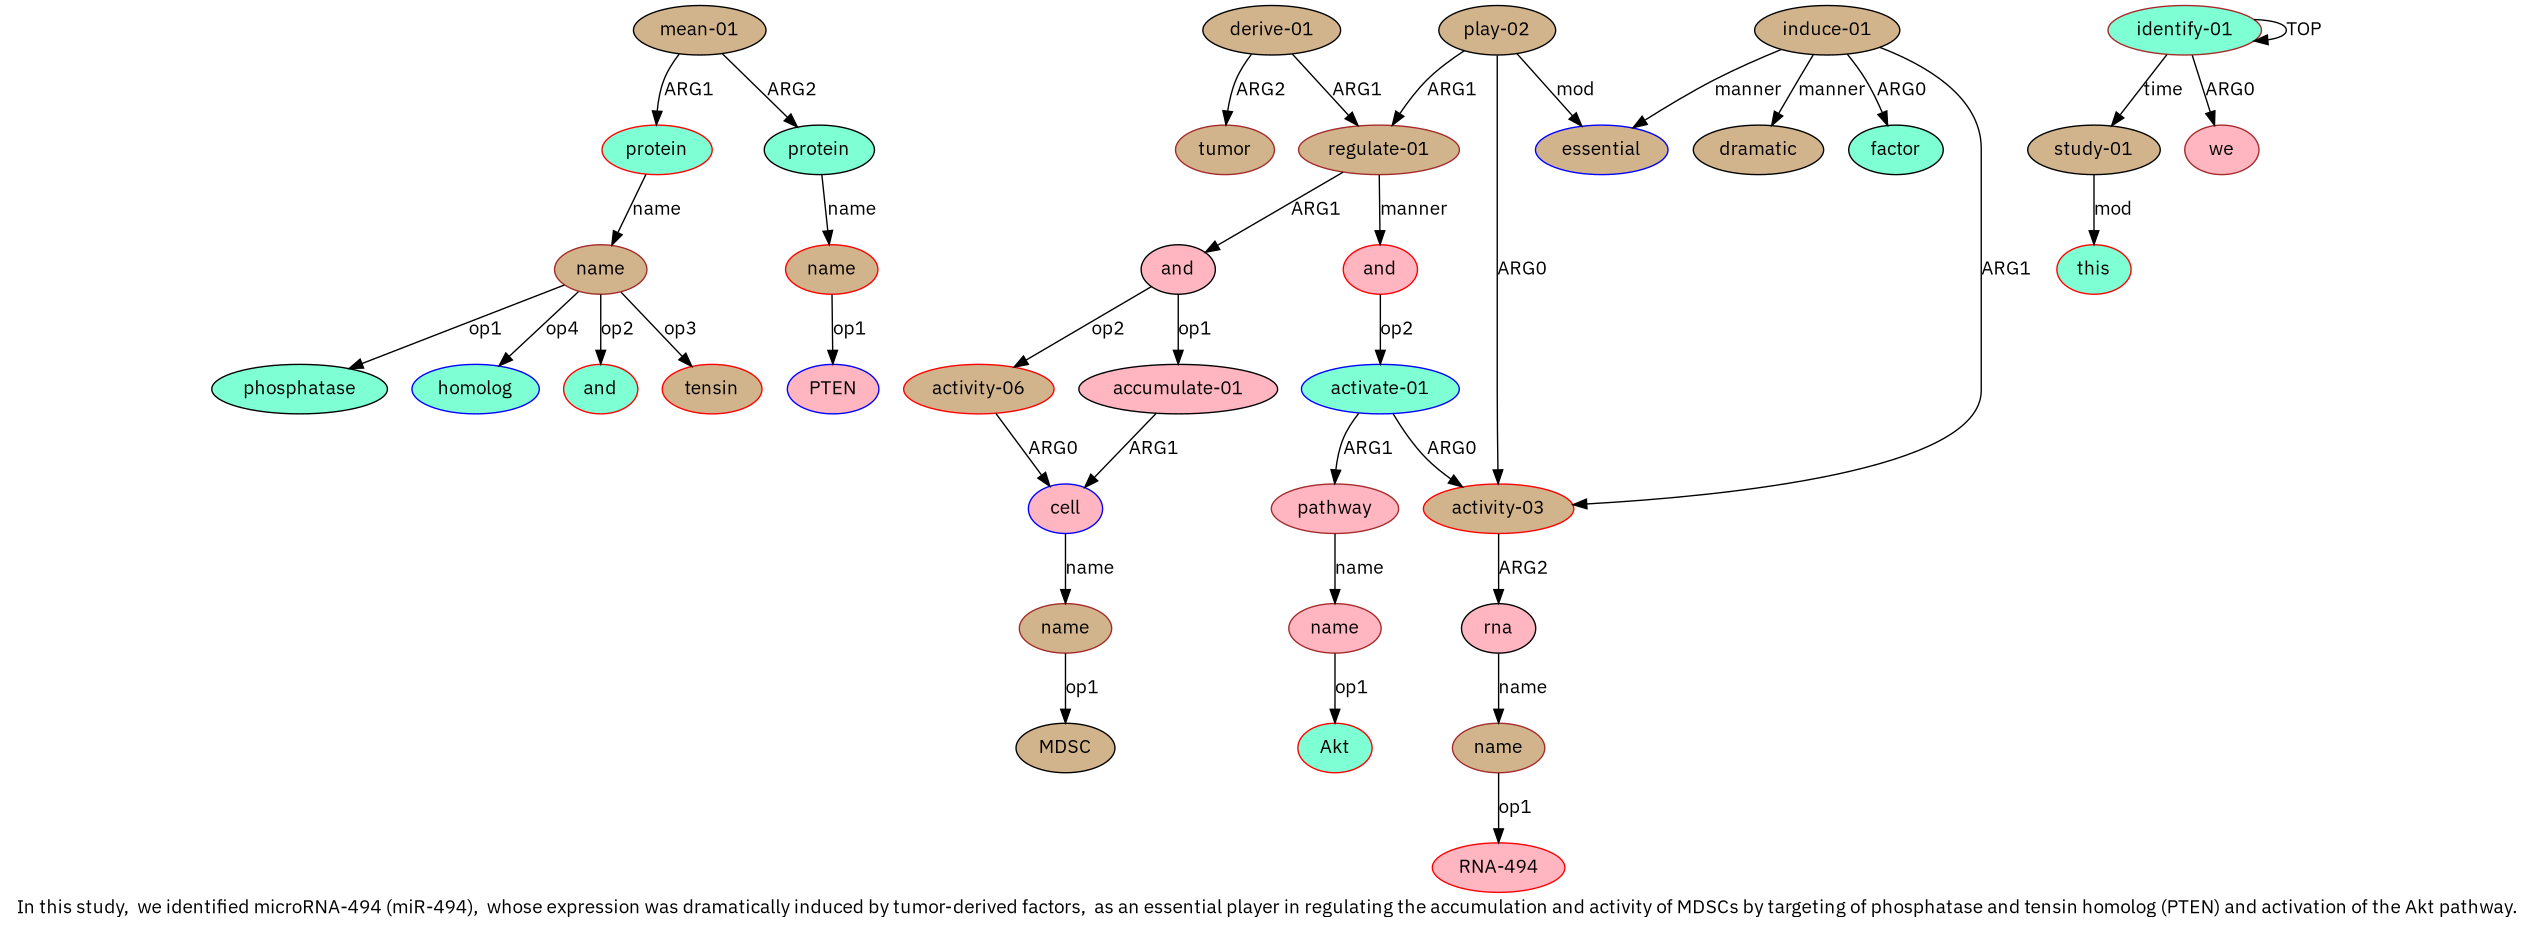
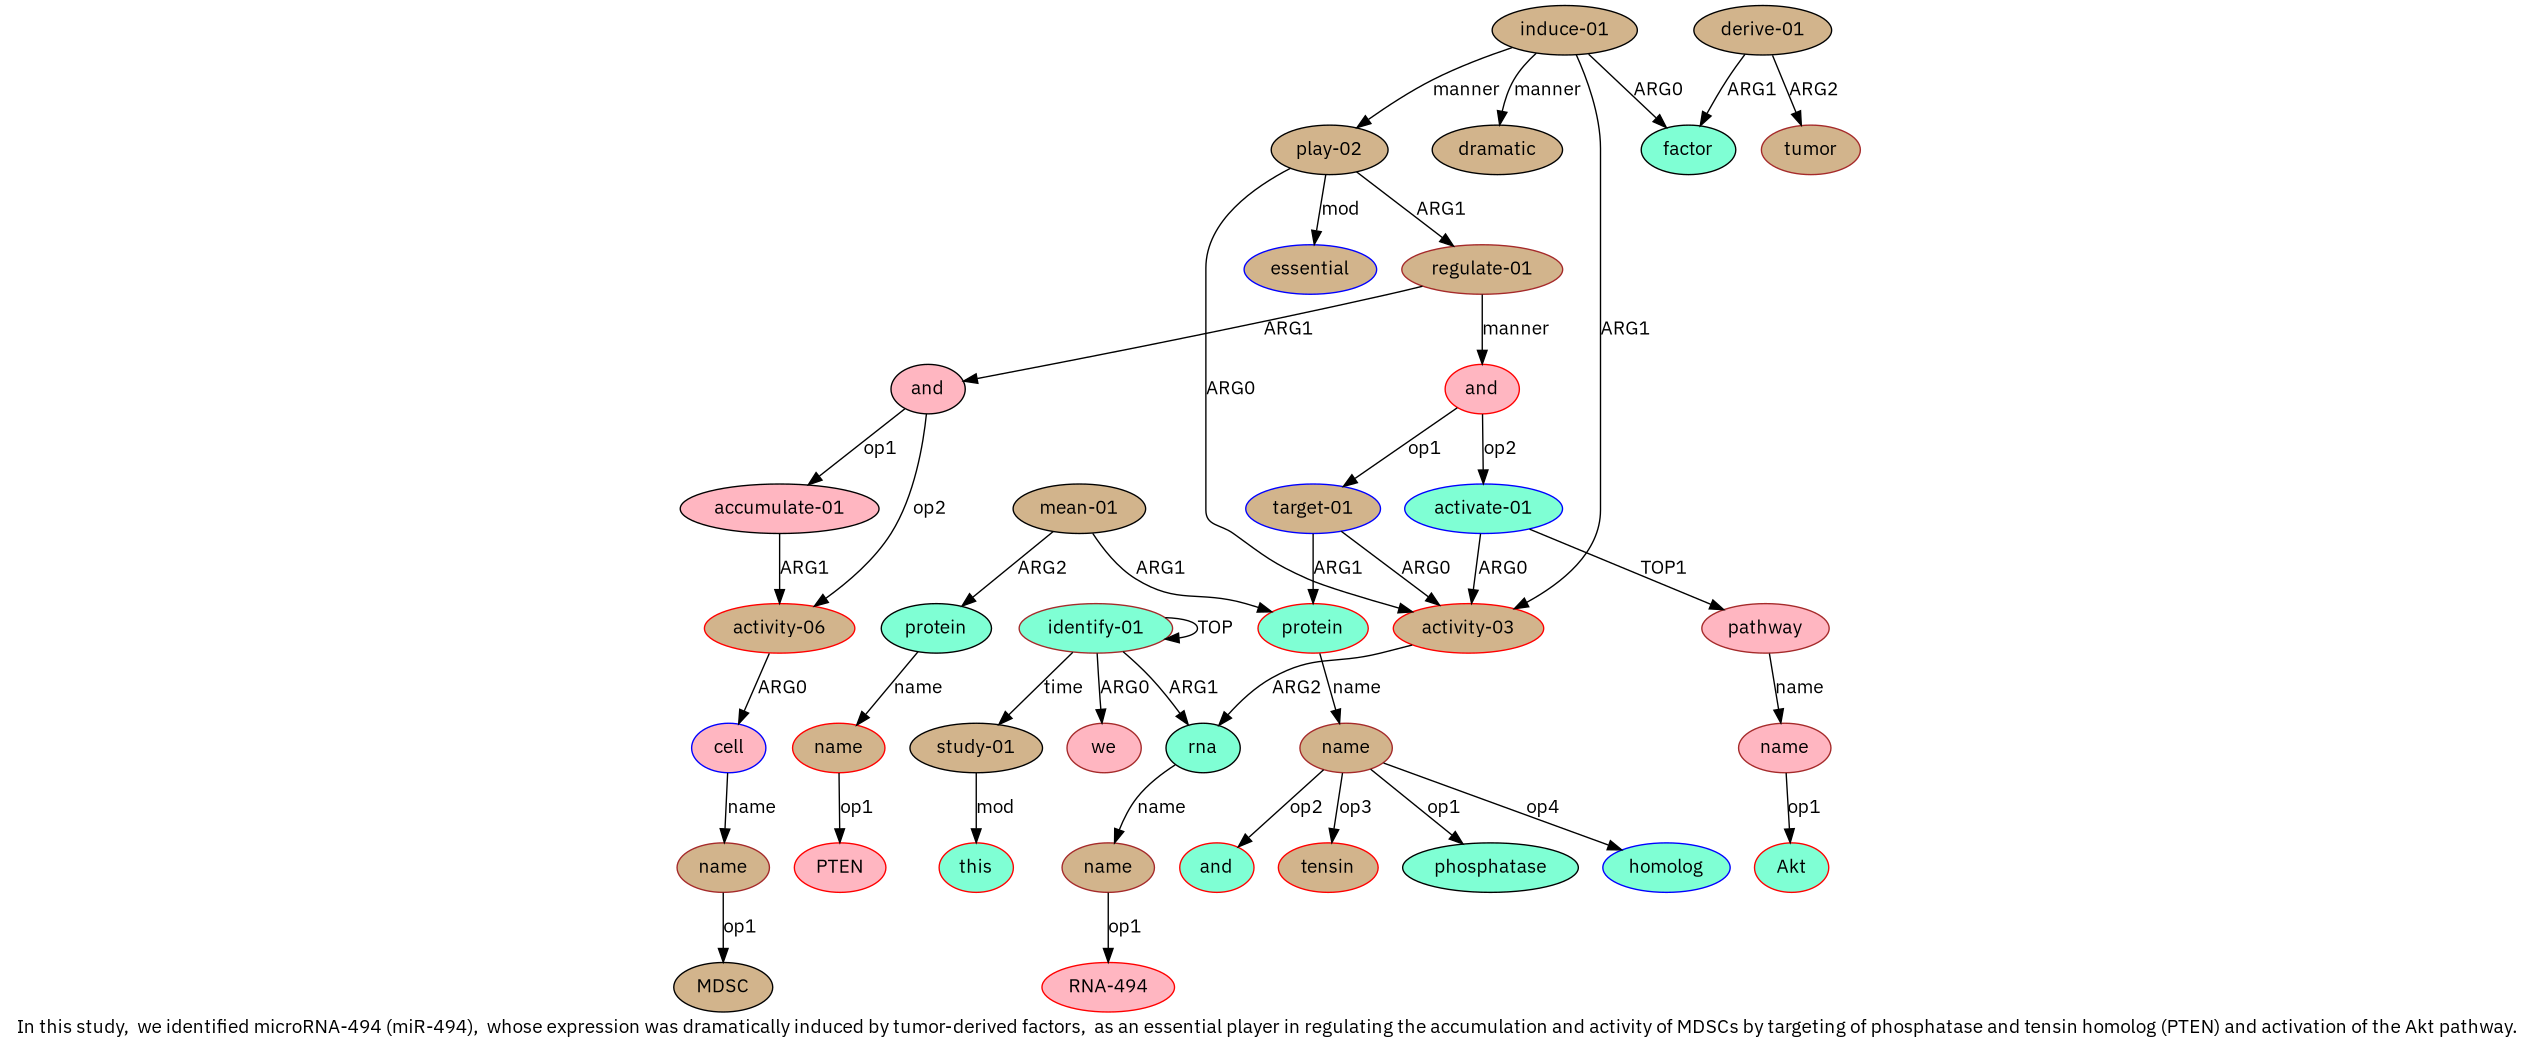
(1711, 81) -> (1437, 78)
(1320, 85) -> (1725, 83)
(833, 389) -> (840, 868)
(1125, 445) -> (780, 562)
(1369, 449) -> (1664, 569)
none -> (1313, 509)
(1499, 628) -> (1203, 748)
none -> (1154, 681)
